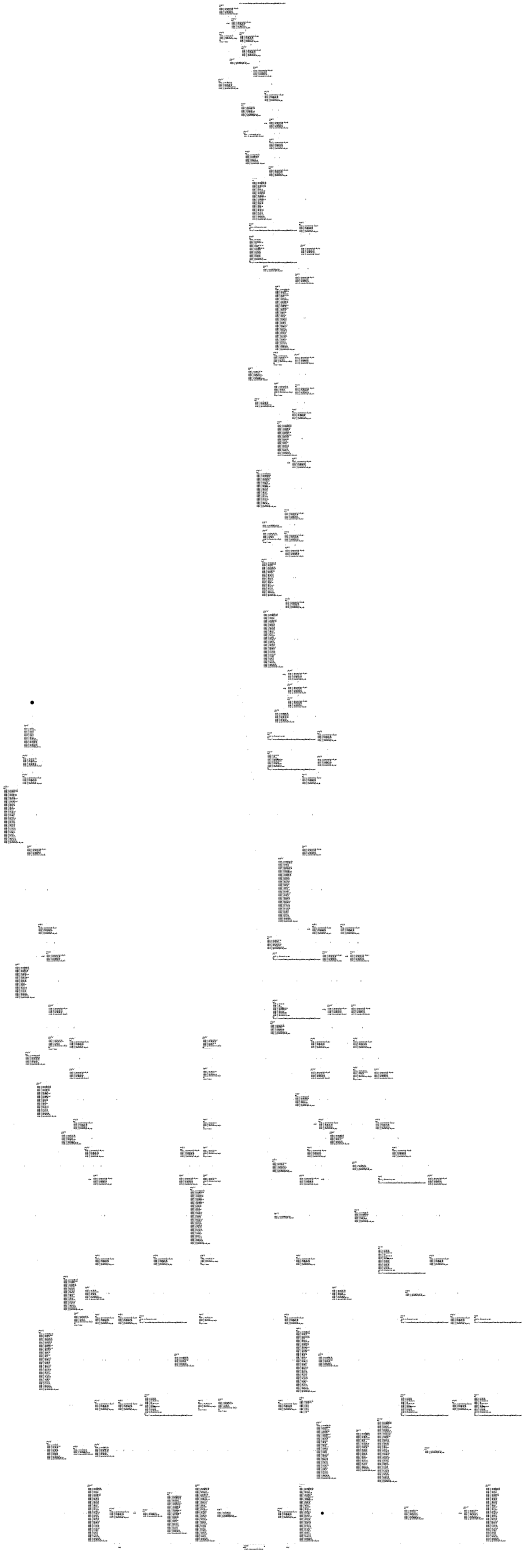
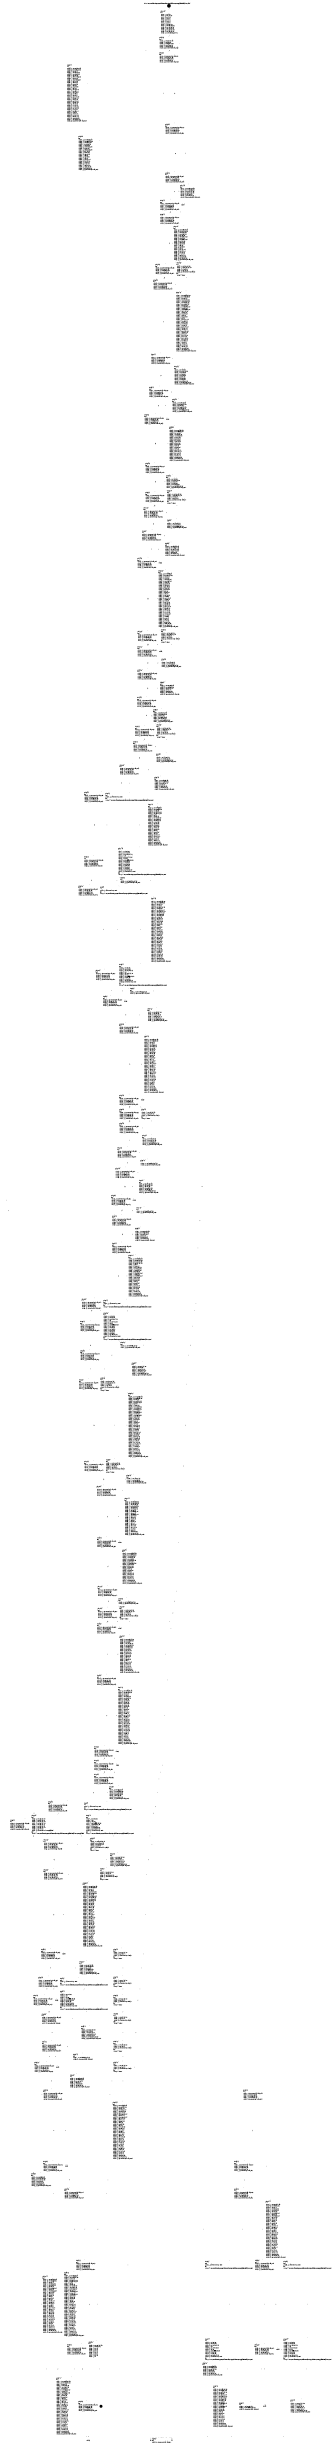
none -> (147, 563)
none -> (112, 1001)
none -> (58, 1825)
